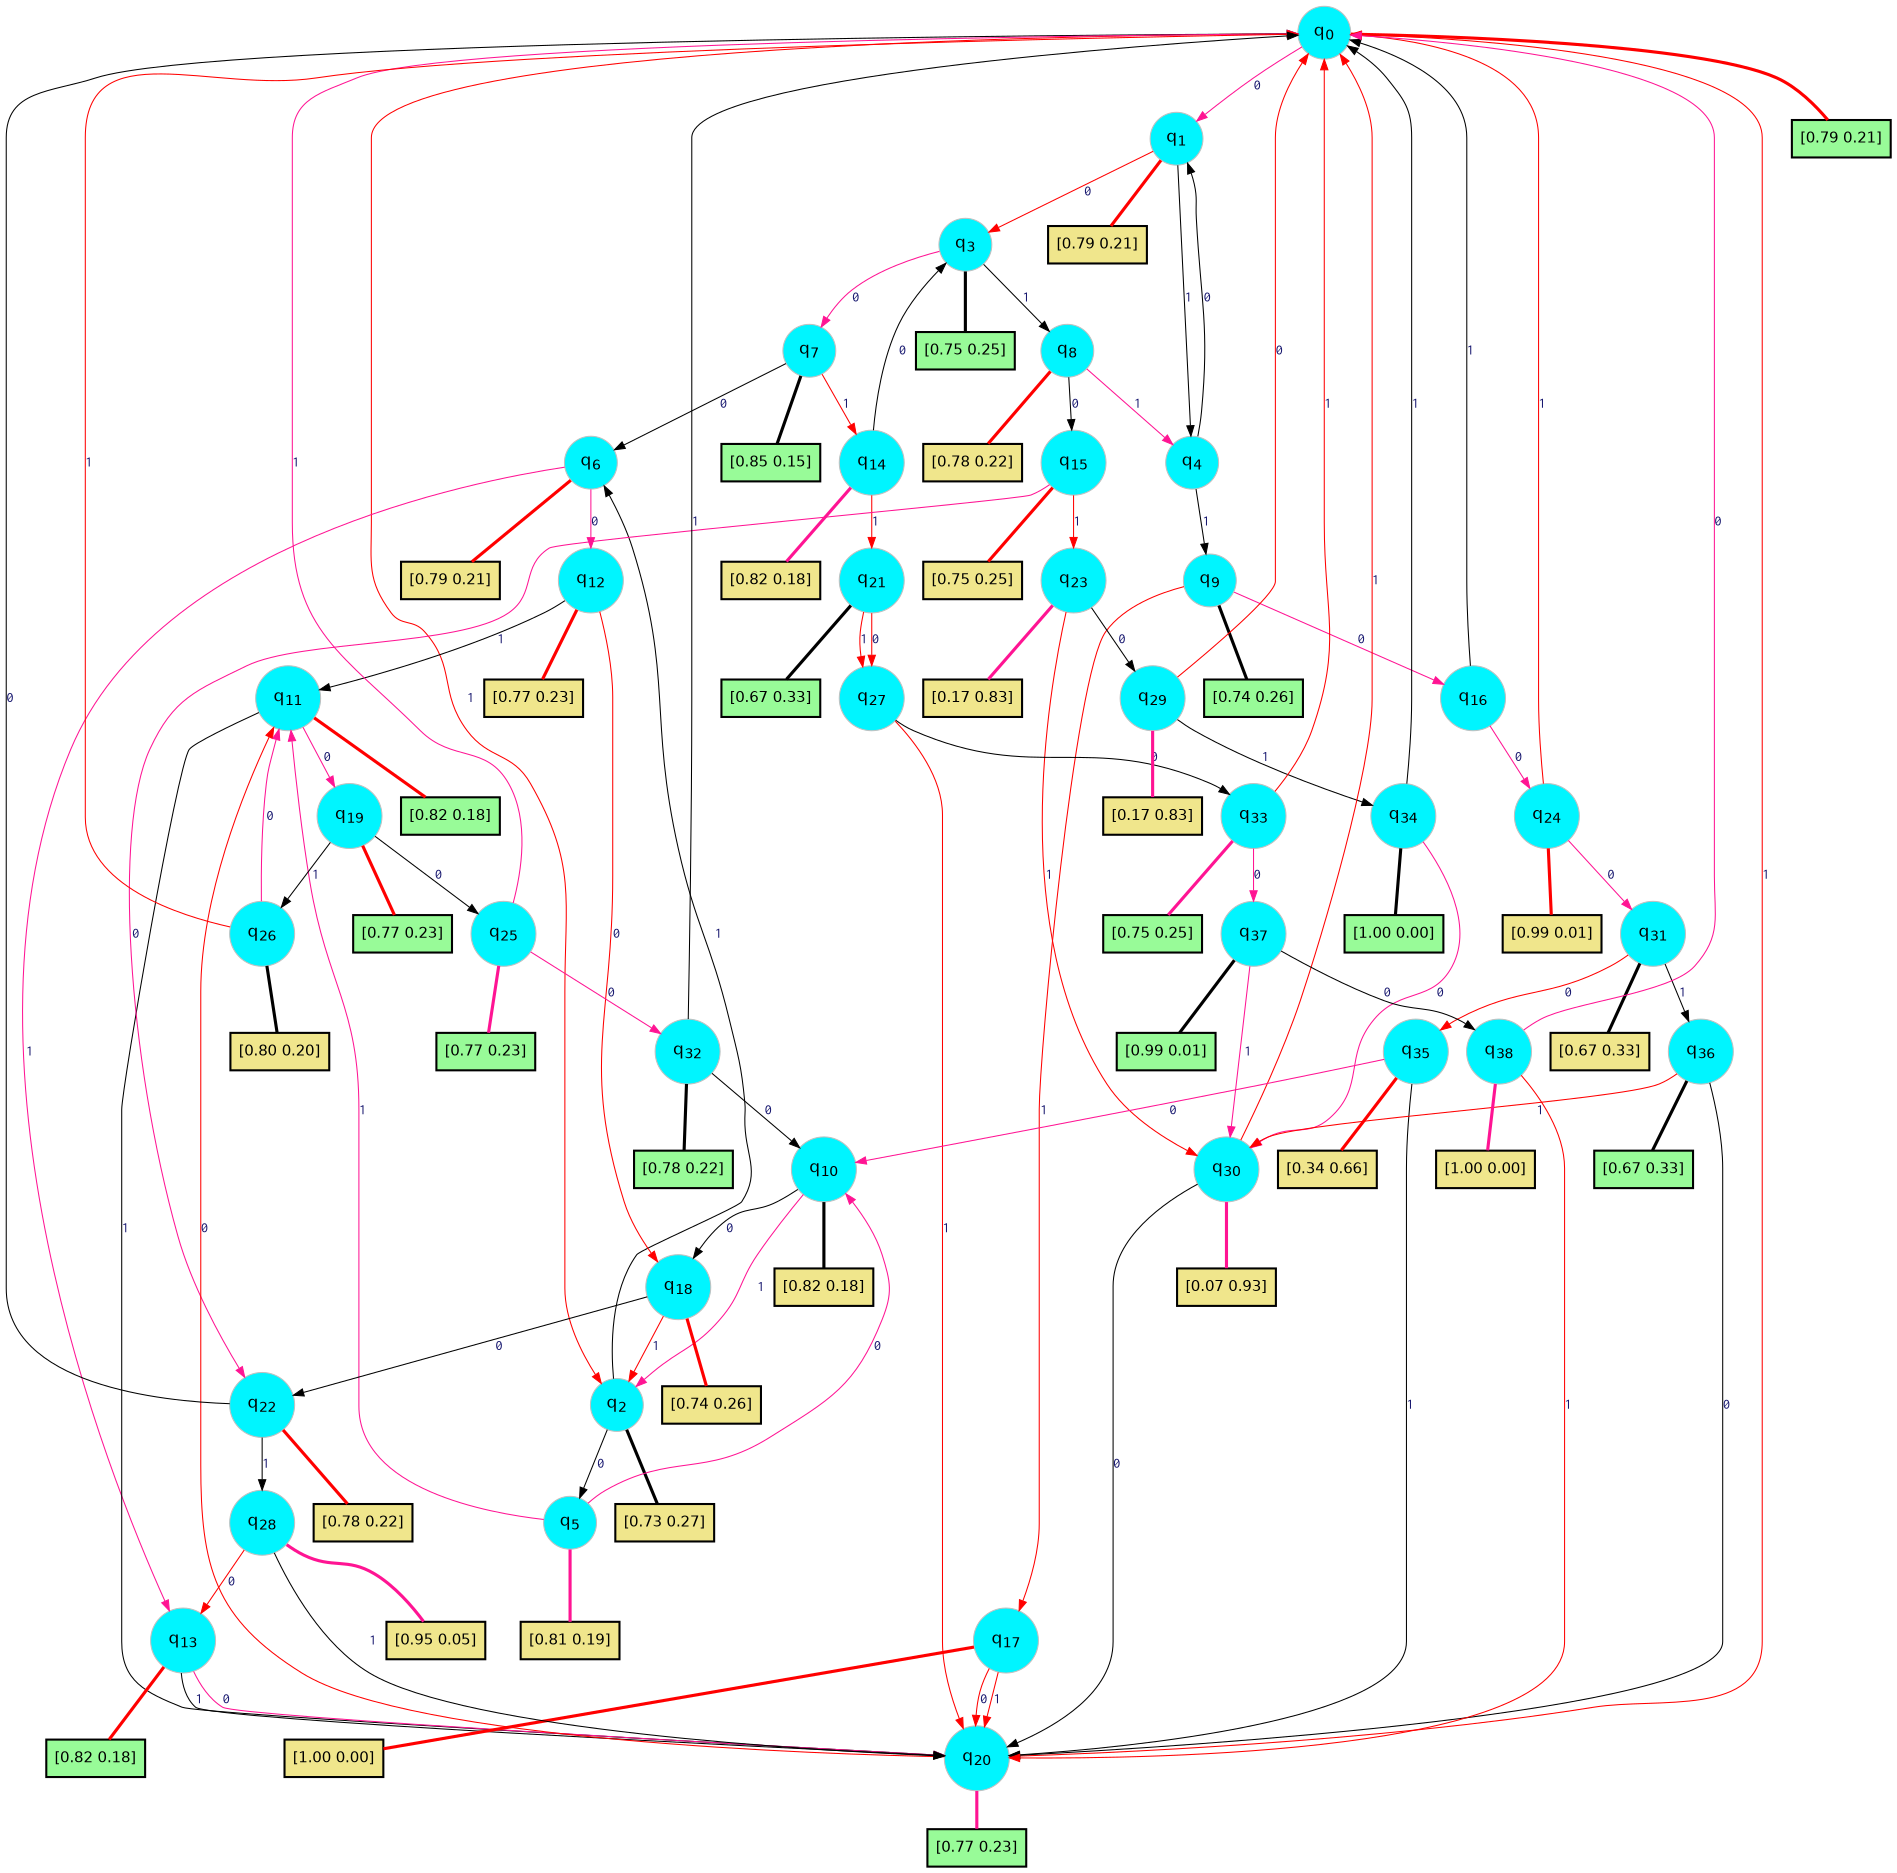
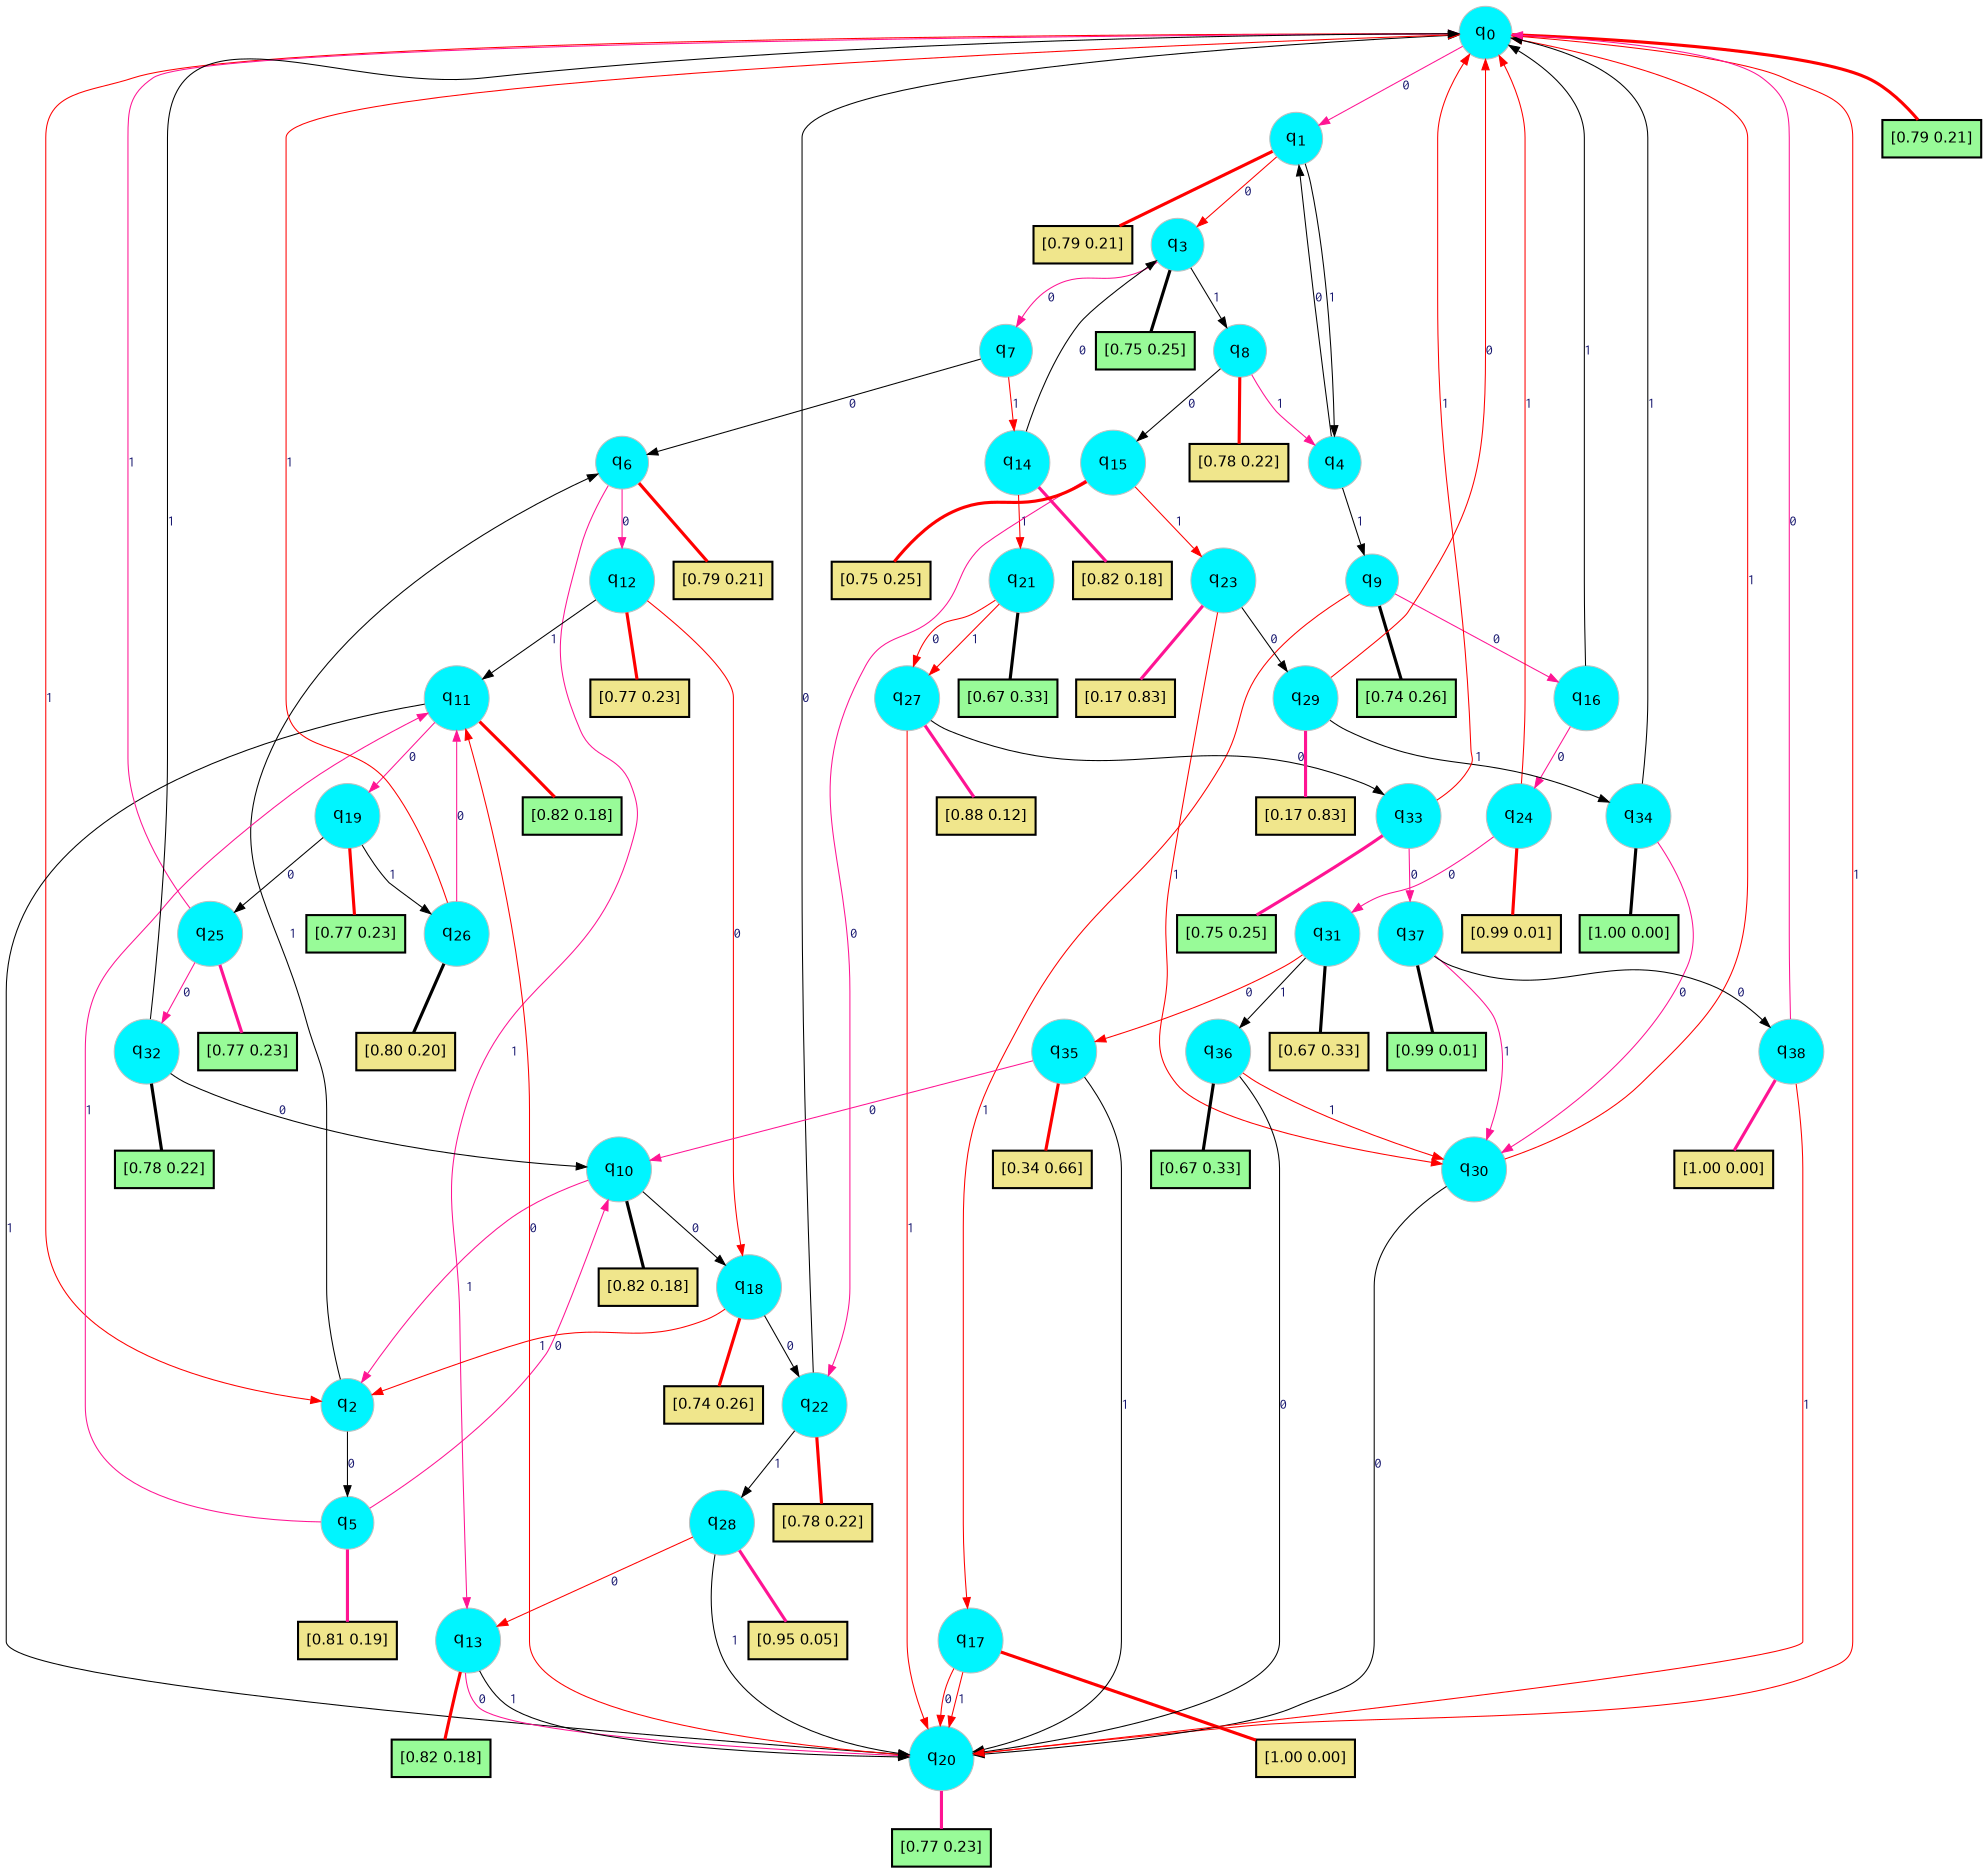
(771, 463) -> none
none -> (986, 816)
(1226, 1287) -> none
(665, 1523) -> none
